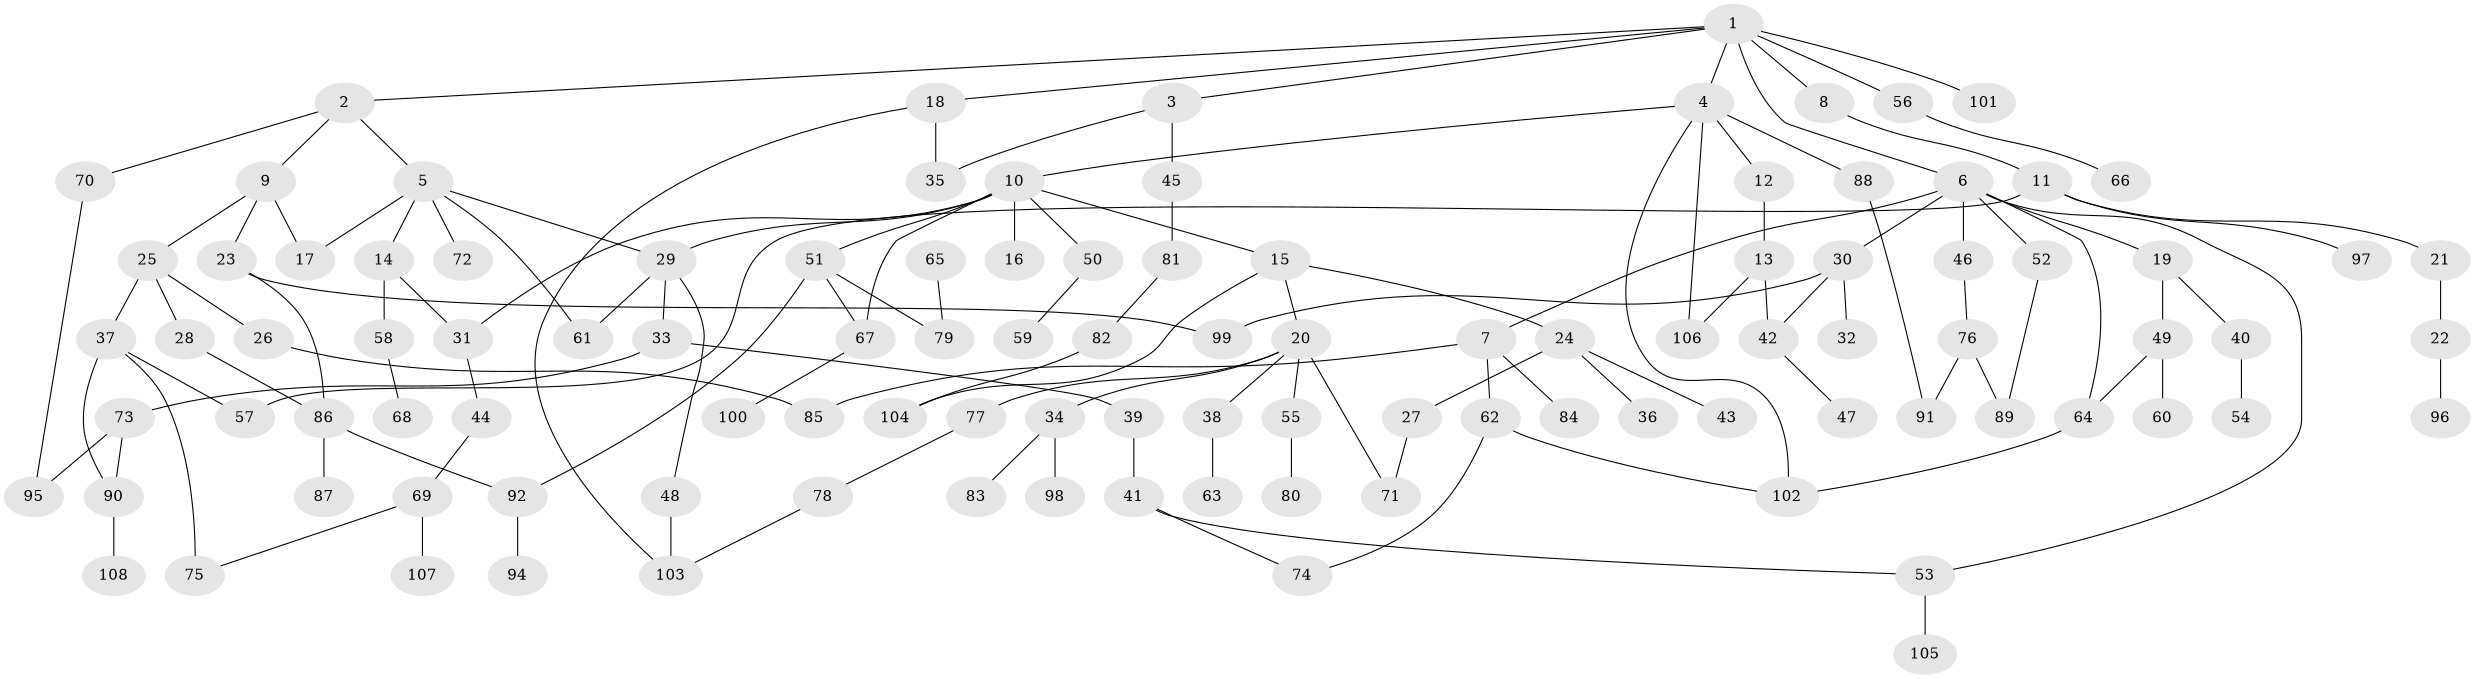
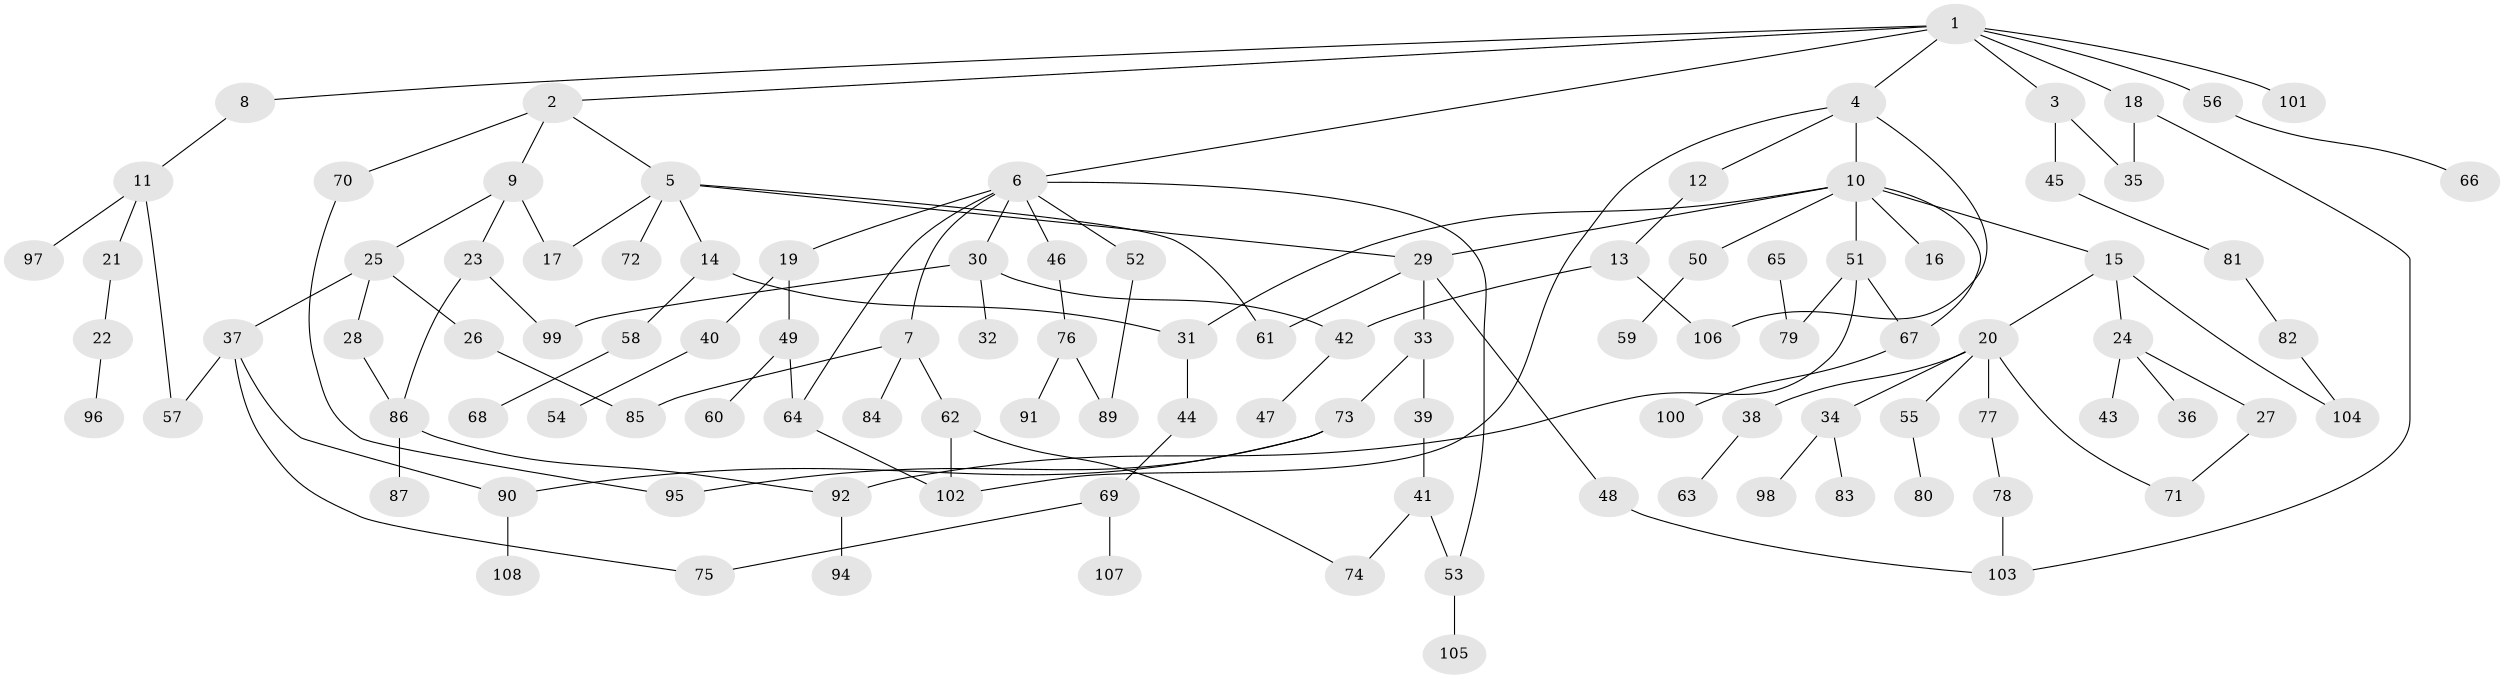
(1864, 182) -> none
